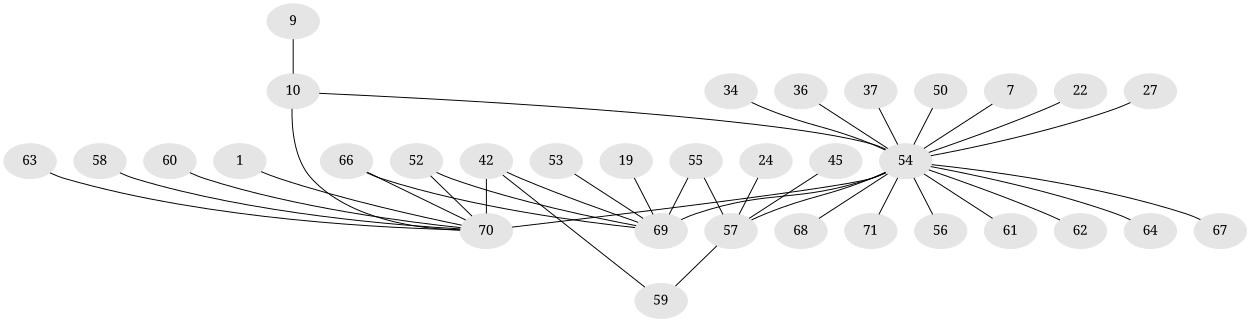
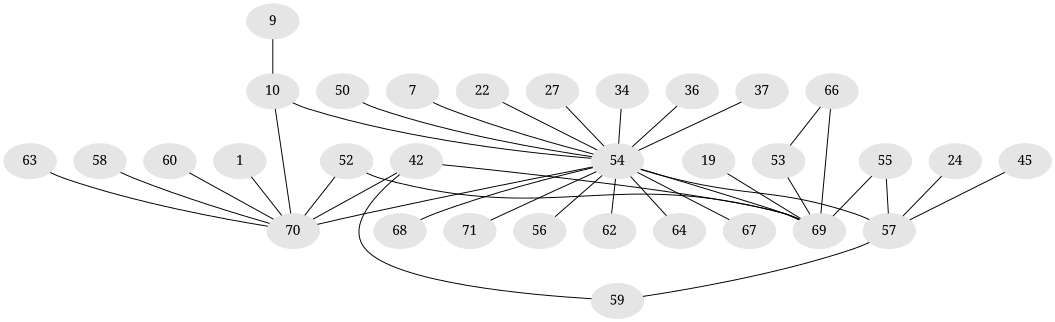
(416, 196) -> (805, 126)
(1011, 231) -> none
